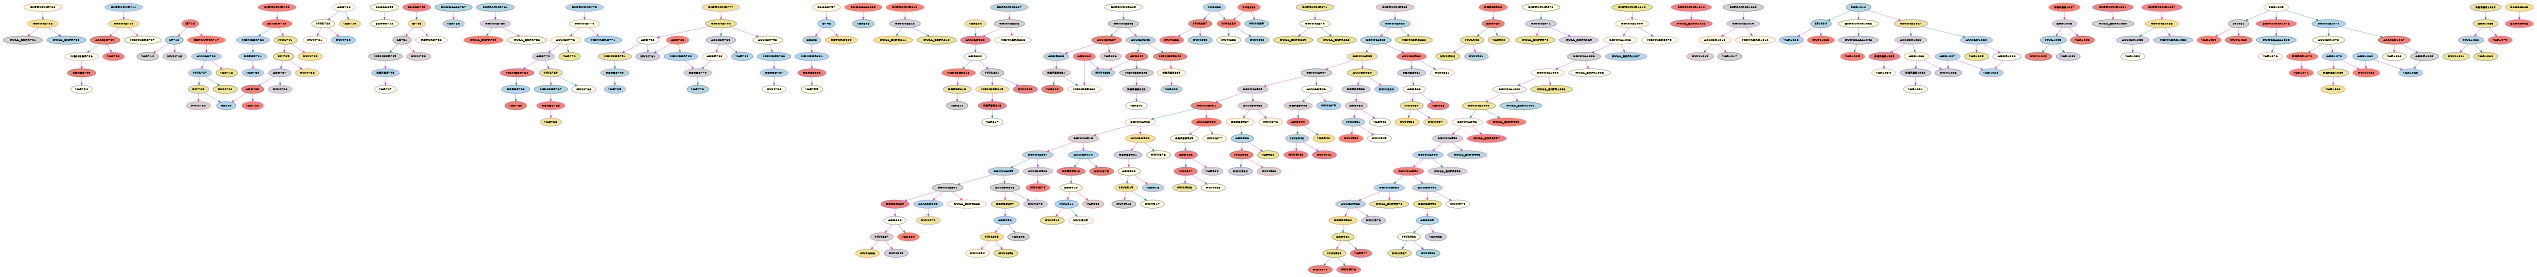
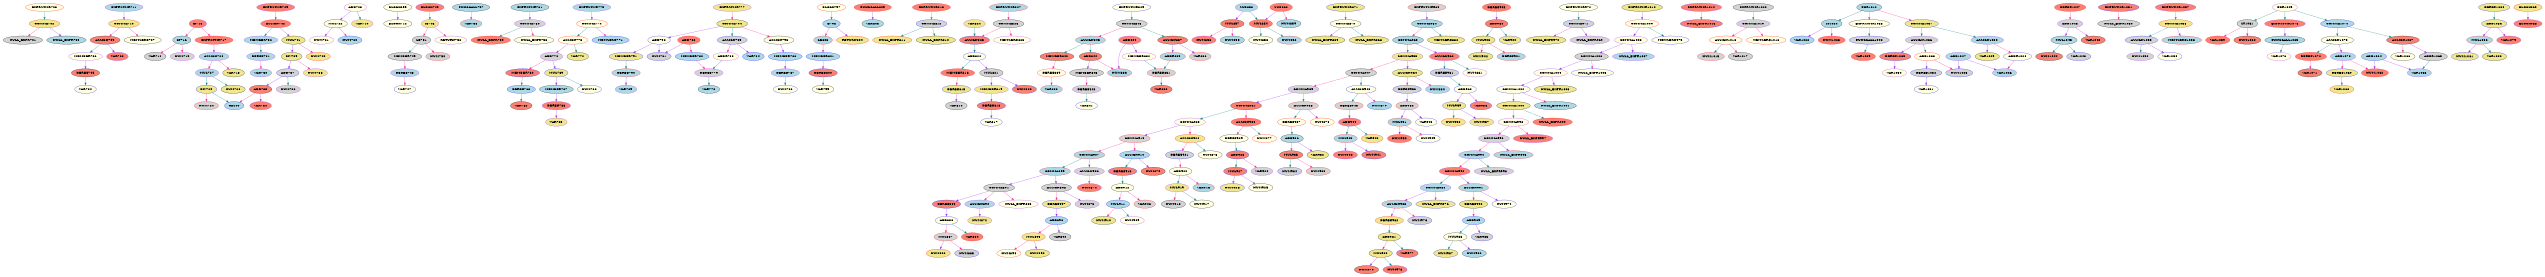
(1749, 31) -> (1759, 31)
(1660, 40) -> (1670, 40)
(1476, 56) -> (1511, 56)
none -> (2140, 56)
(2301, 73) -> (2310, 73)
(1069, 80) -> (1149, 64)
